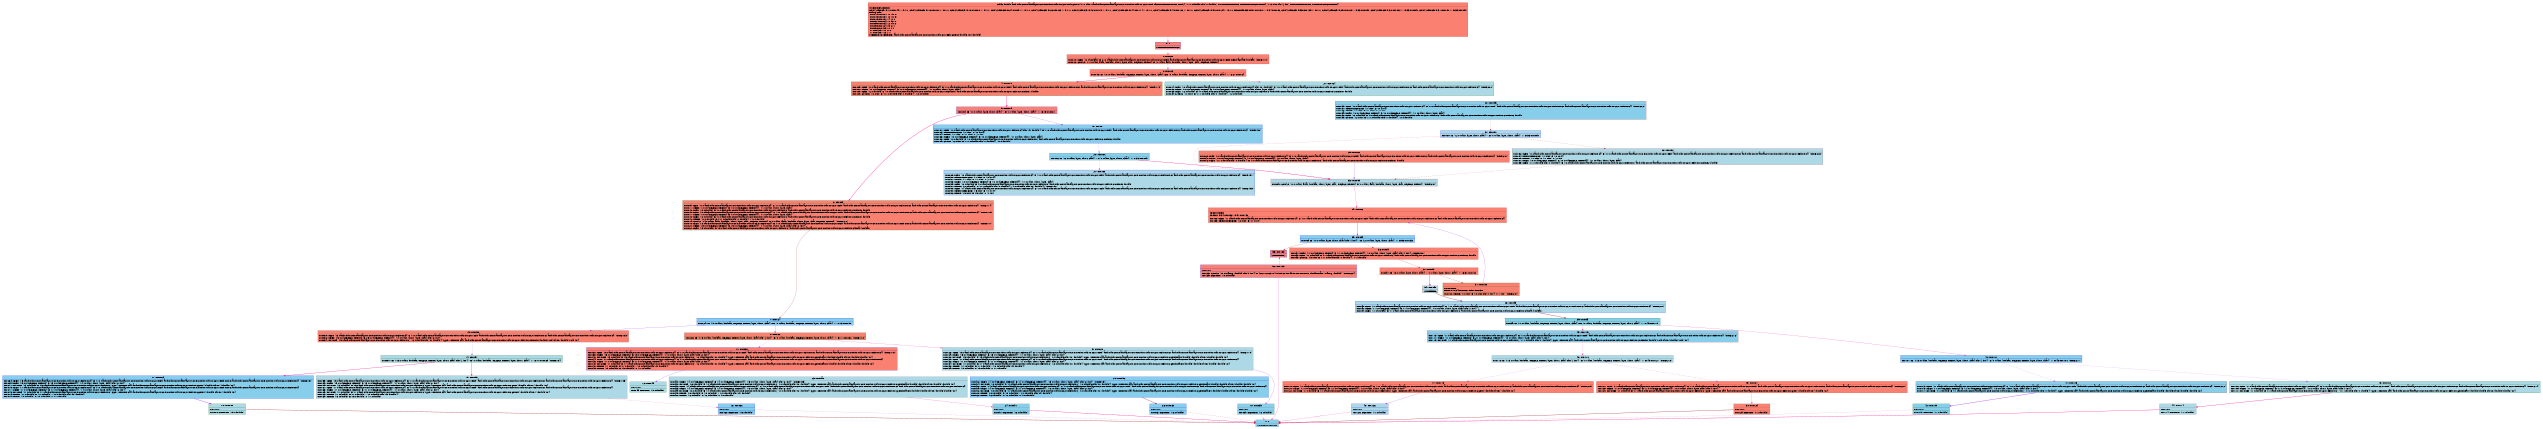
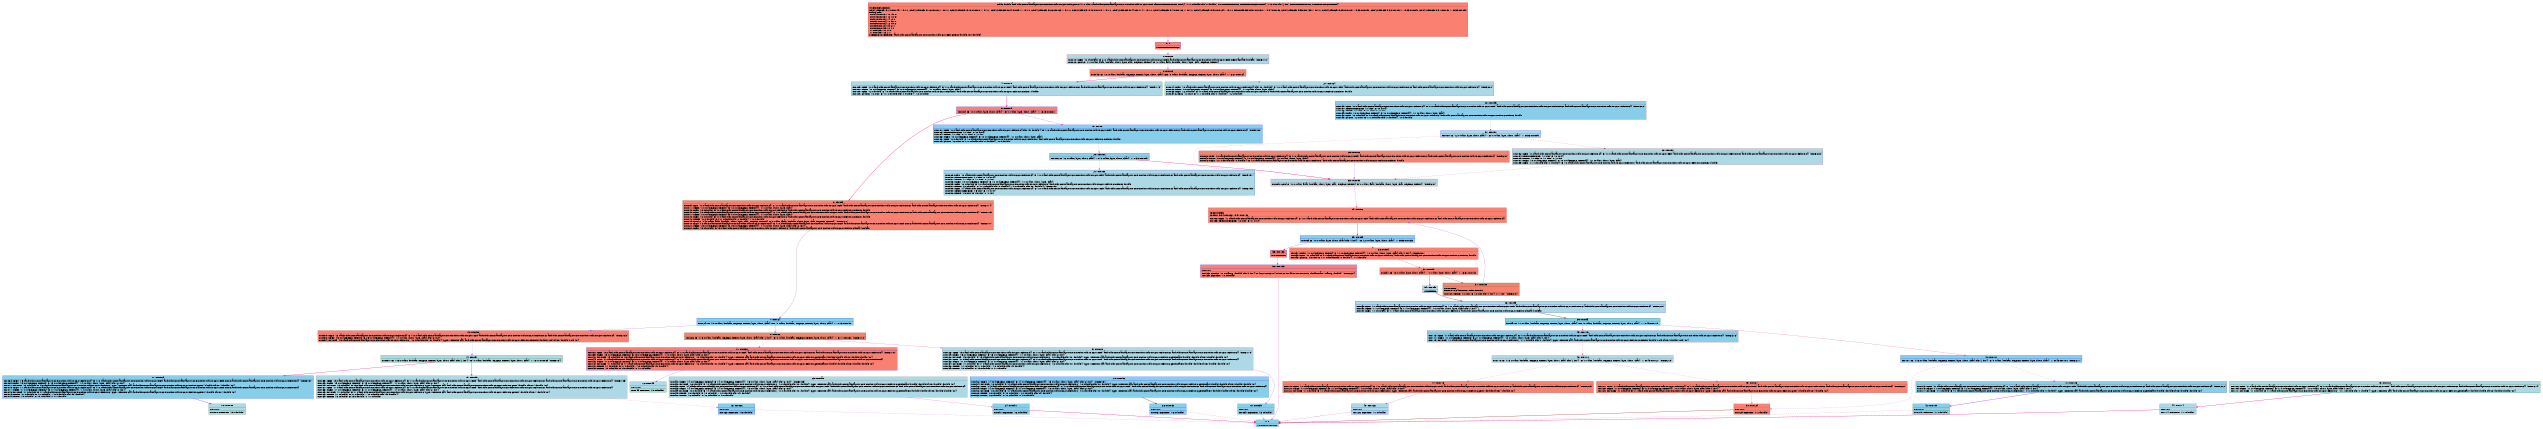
(1168, 59) -> (1168, 59)
(1007, 89) -> (1007, 89)
(1278, 255) -> (1279, 255)
(1280, 262) -> (1278, 260)
(2172, 372) -> (1877, 405)
(750, 416) -> none
